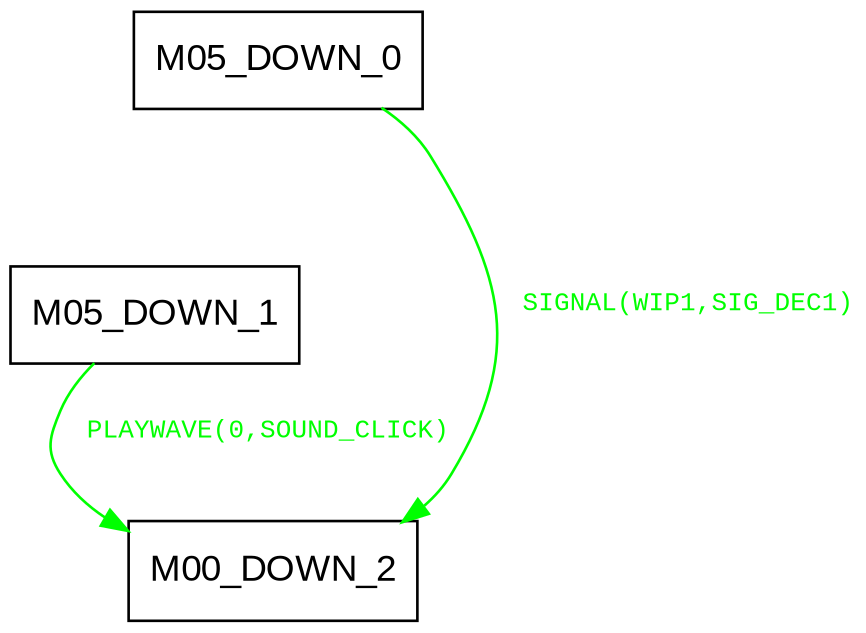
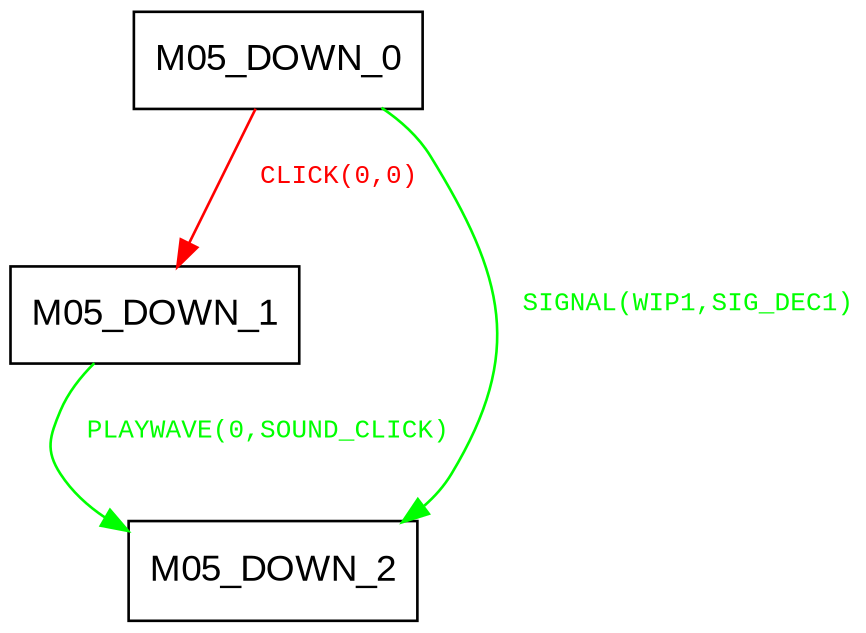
none -> (222, 176)
(273, 571) -> (273, 571)
